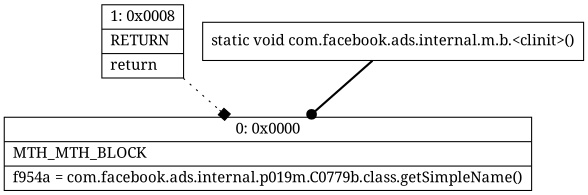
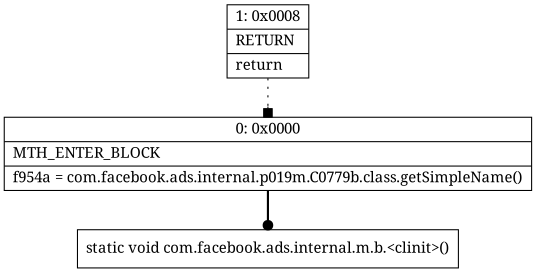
(344, 86) -> (268, 206)
(80, 153) -> (86, 153)
